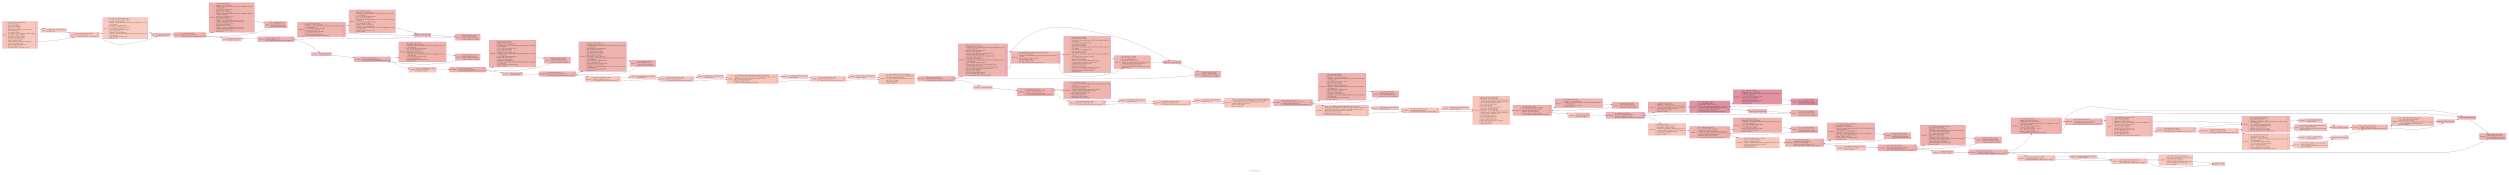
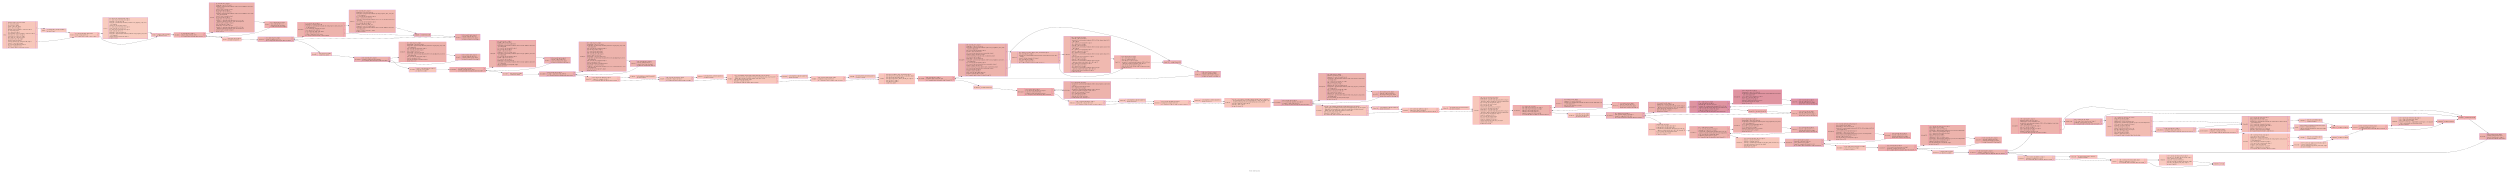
(250, 39) -> (249, 40)
